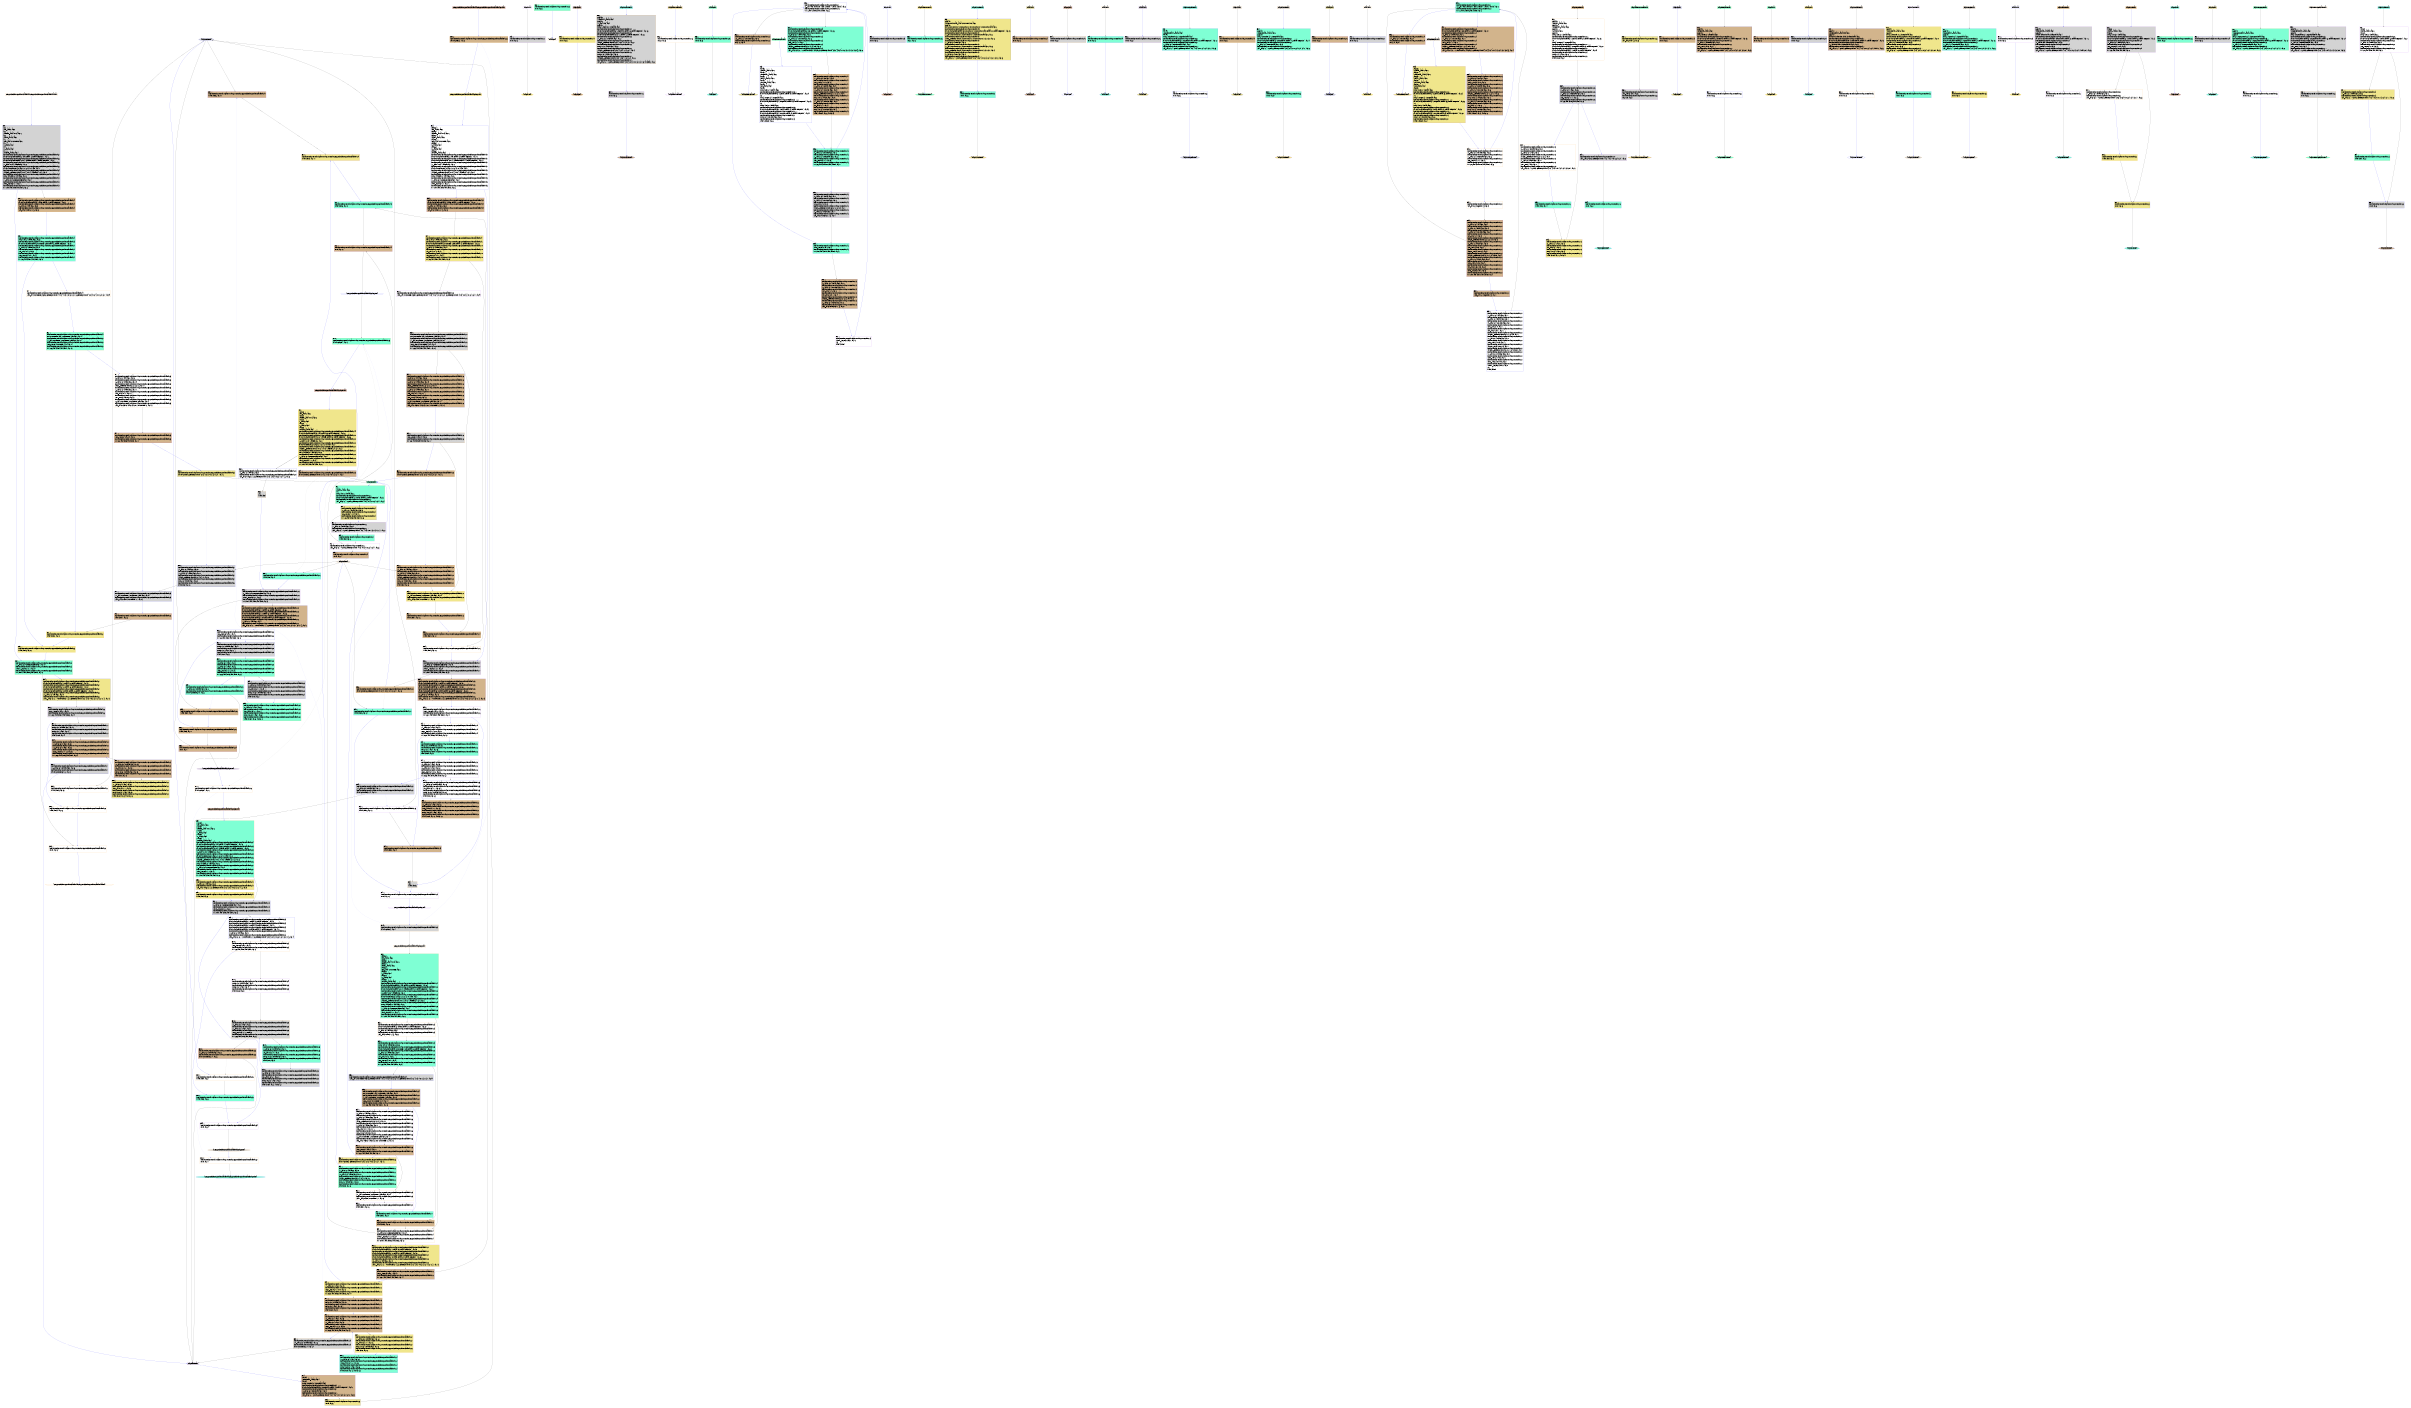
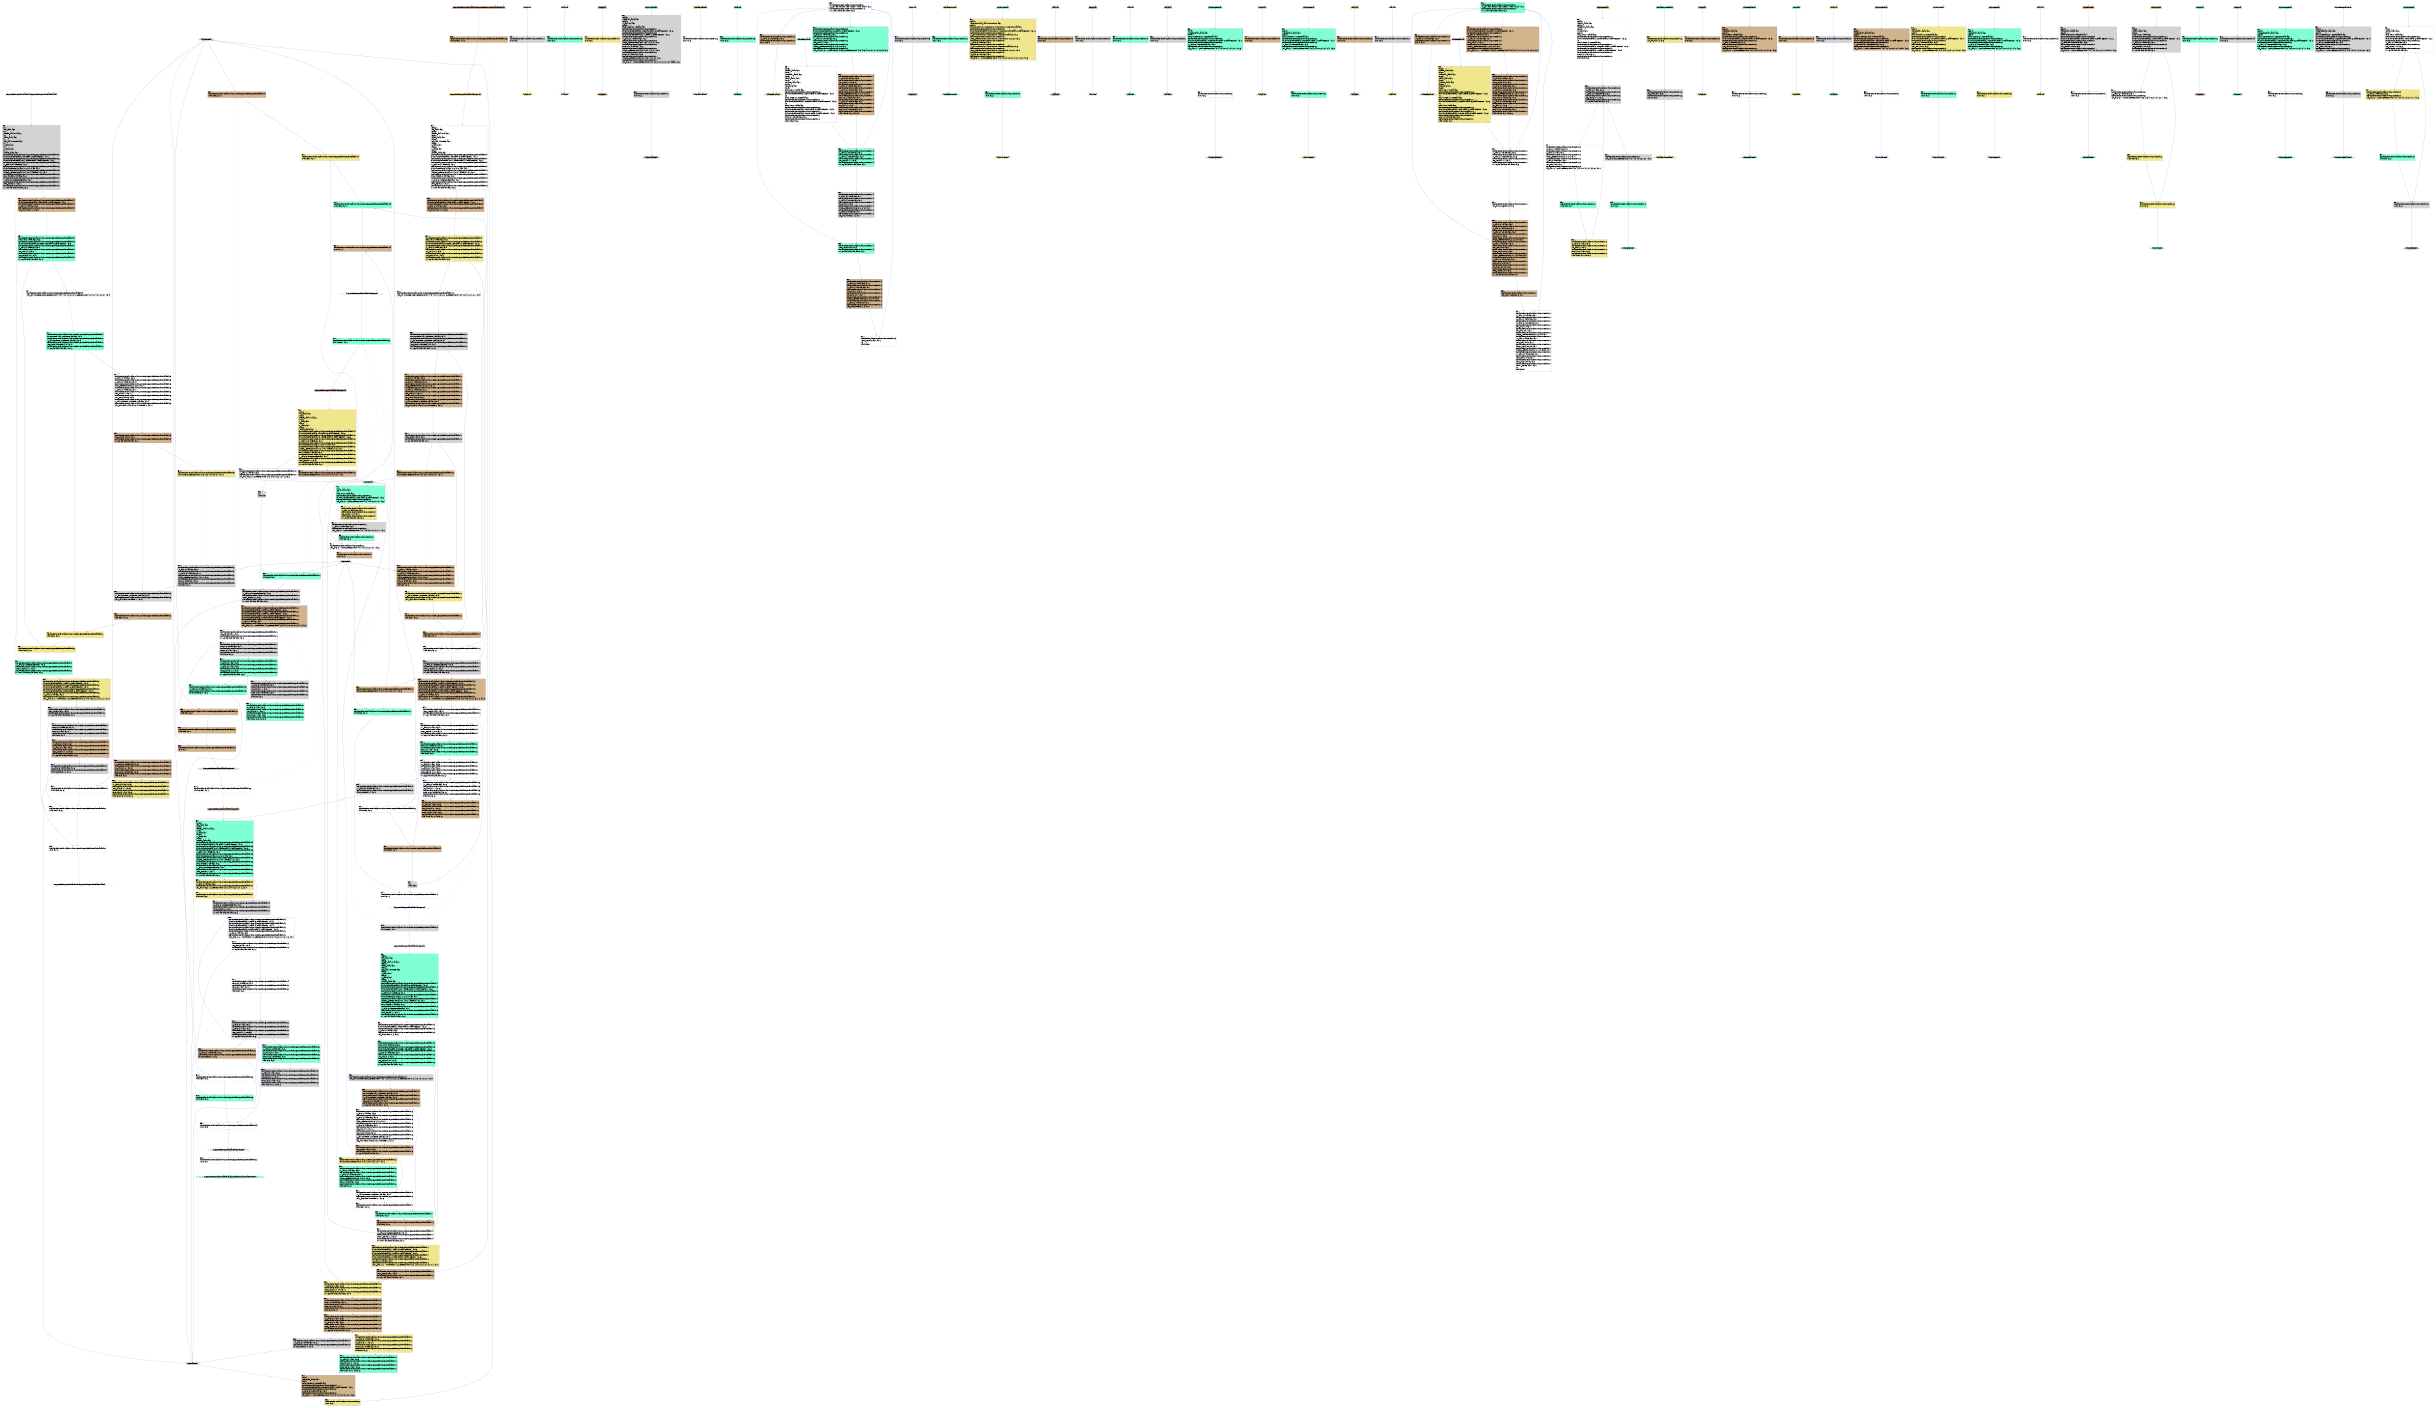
none -> (565, 8)
